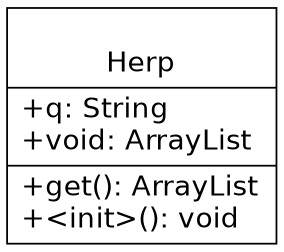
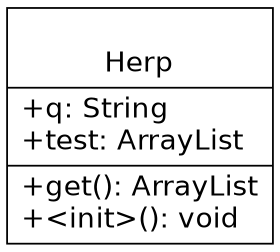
(142, 141) -> (137, 141)
